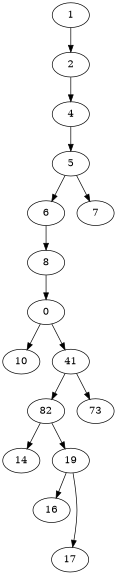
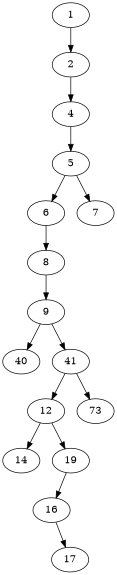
(46, 312) -> (46, 312)
(21, 362) -> (21, 362)
(46, 411) -> (46, 411)
(77, 507) -> (60, 532)
